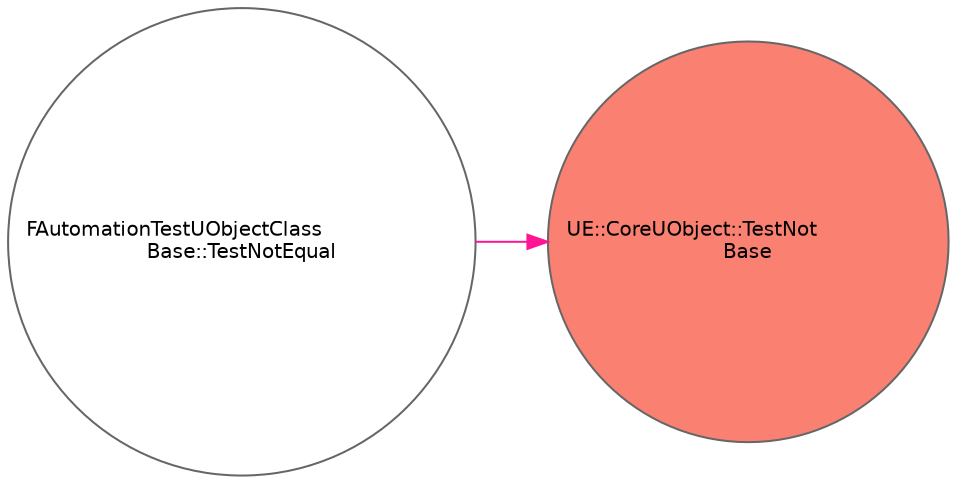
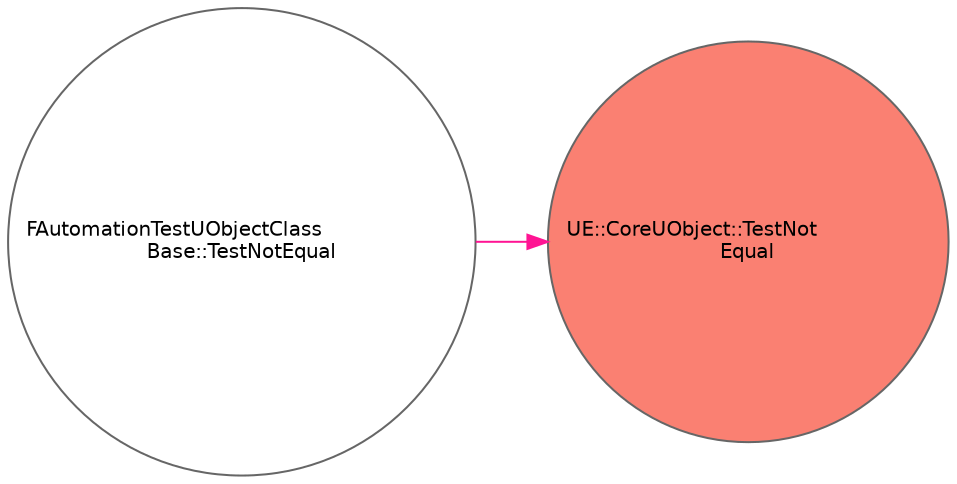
(748, 242) -> (748, 242)
